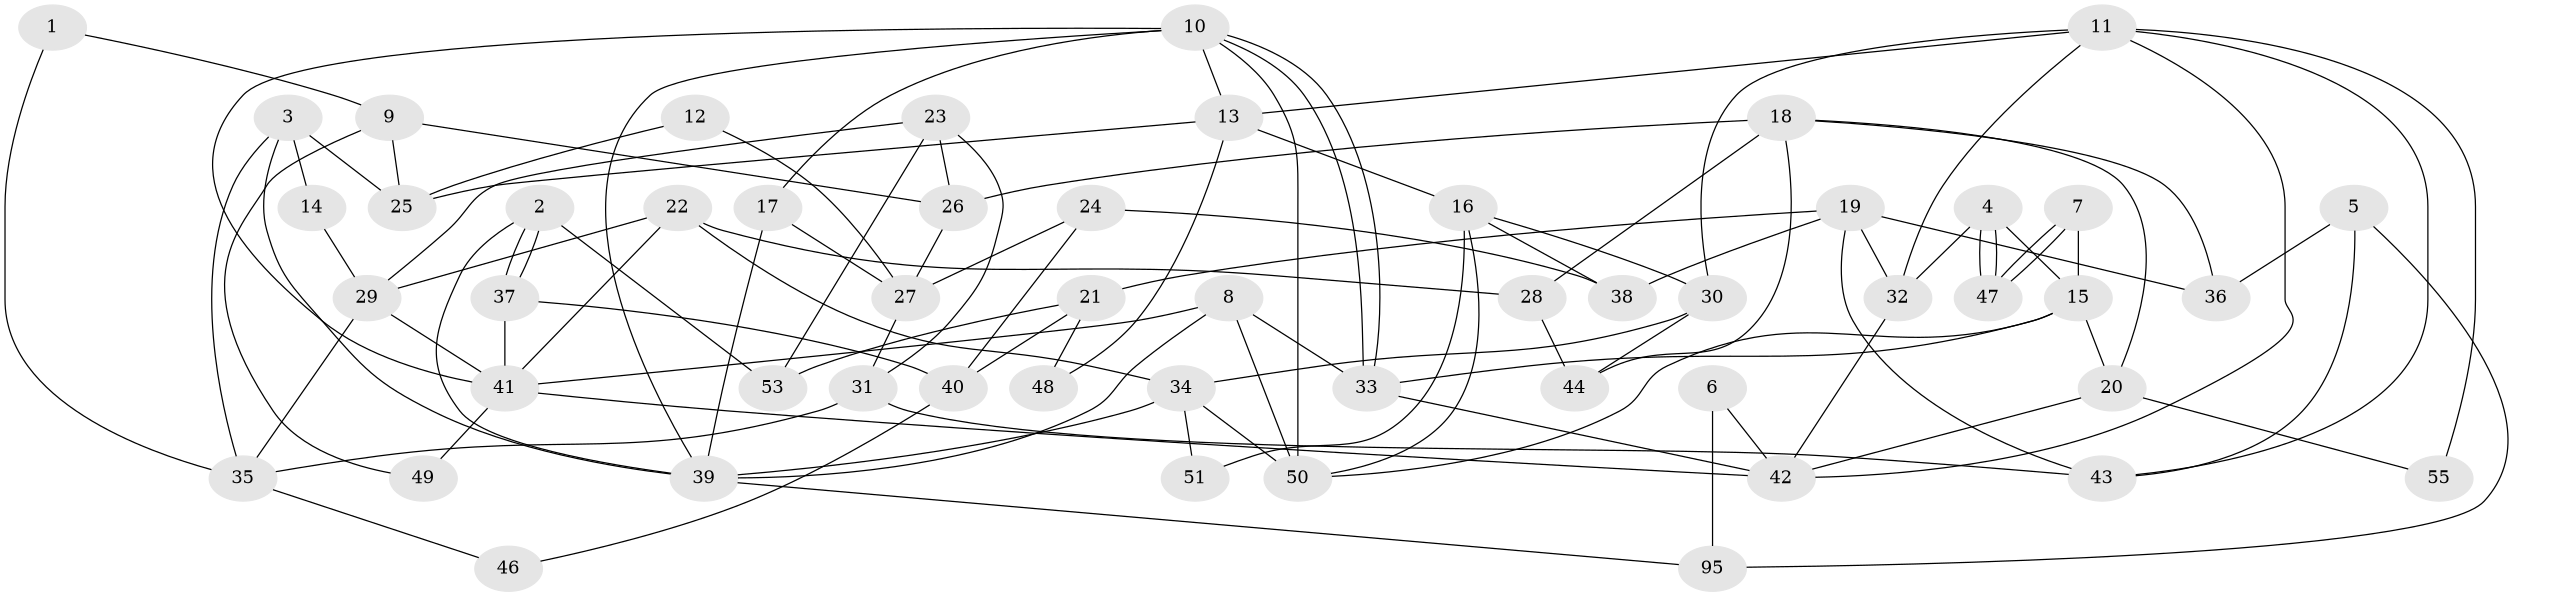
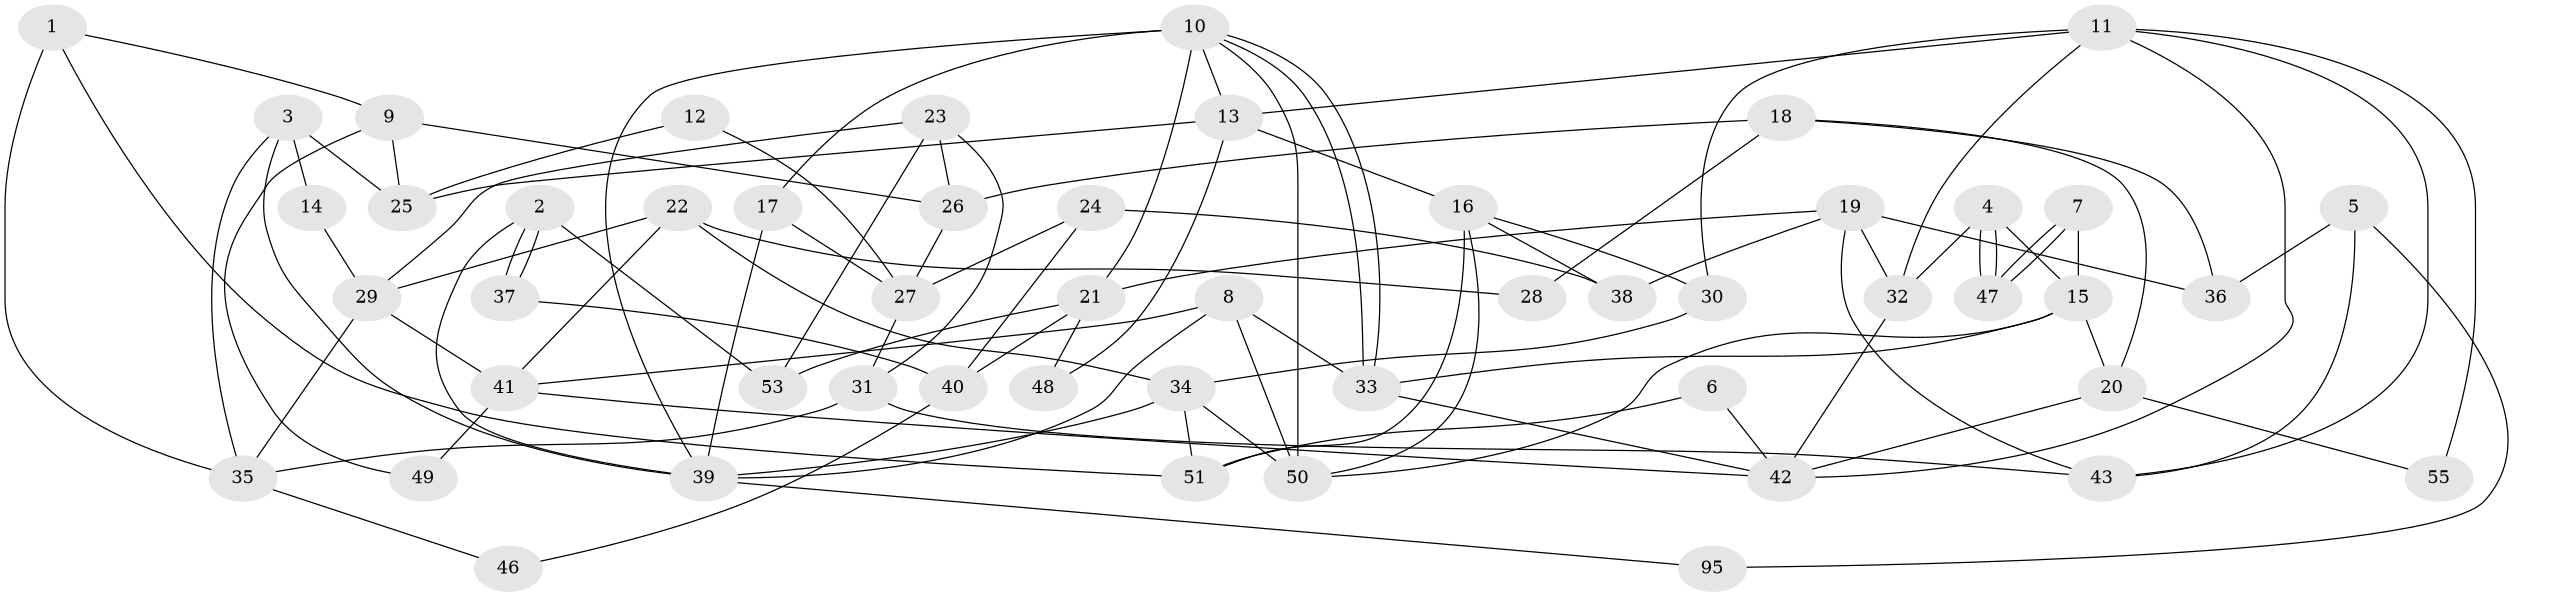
(480, 47) -> (1164, 157)
(505, 343) -> none
(1575, 388) -> none
none -> (533, 425)
(1713, 482) -> (1452, 429)
